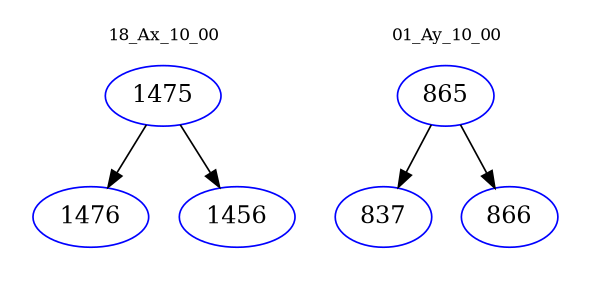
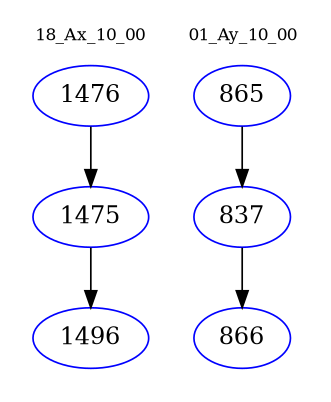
(132, 149) -> (91, 148)
(474, 149) -> (242, 269)
(237, 217) -> (91, 338)
